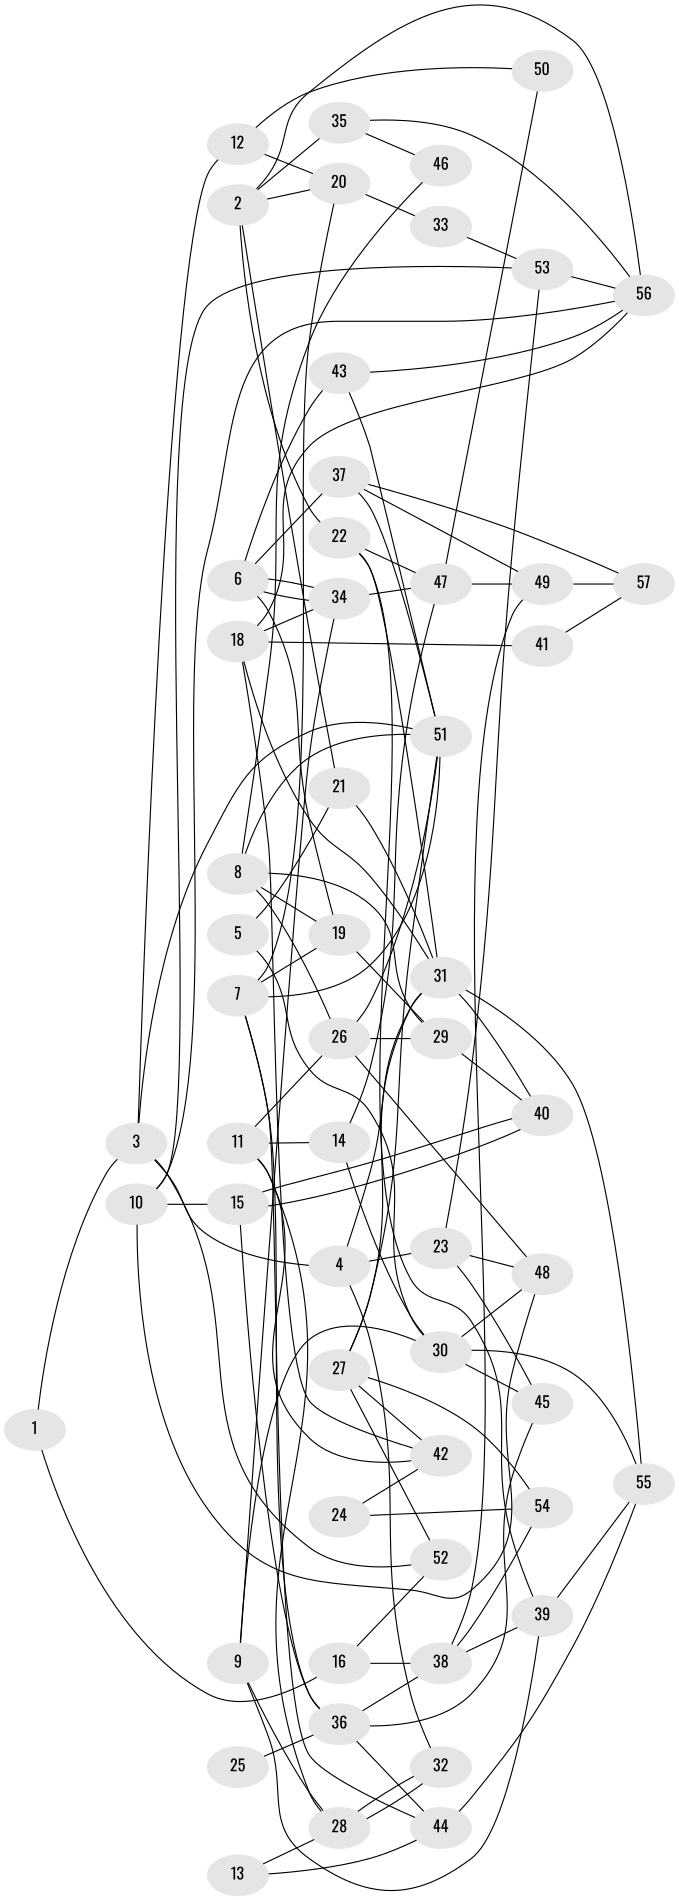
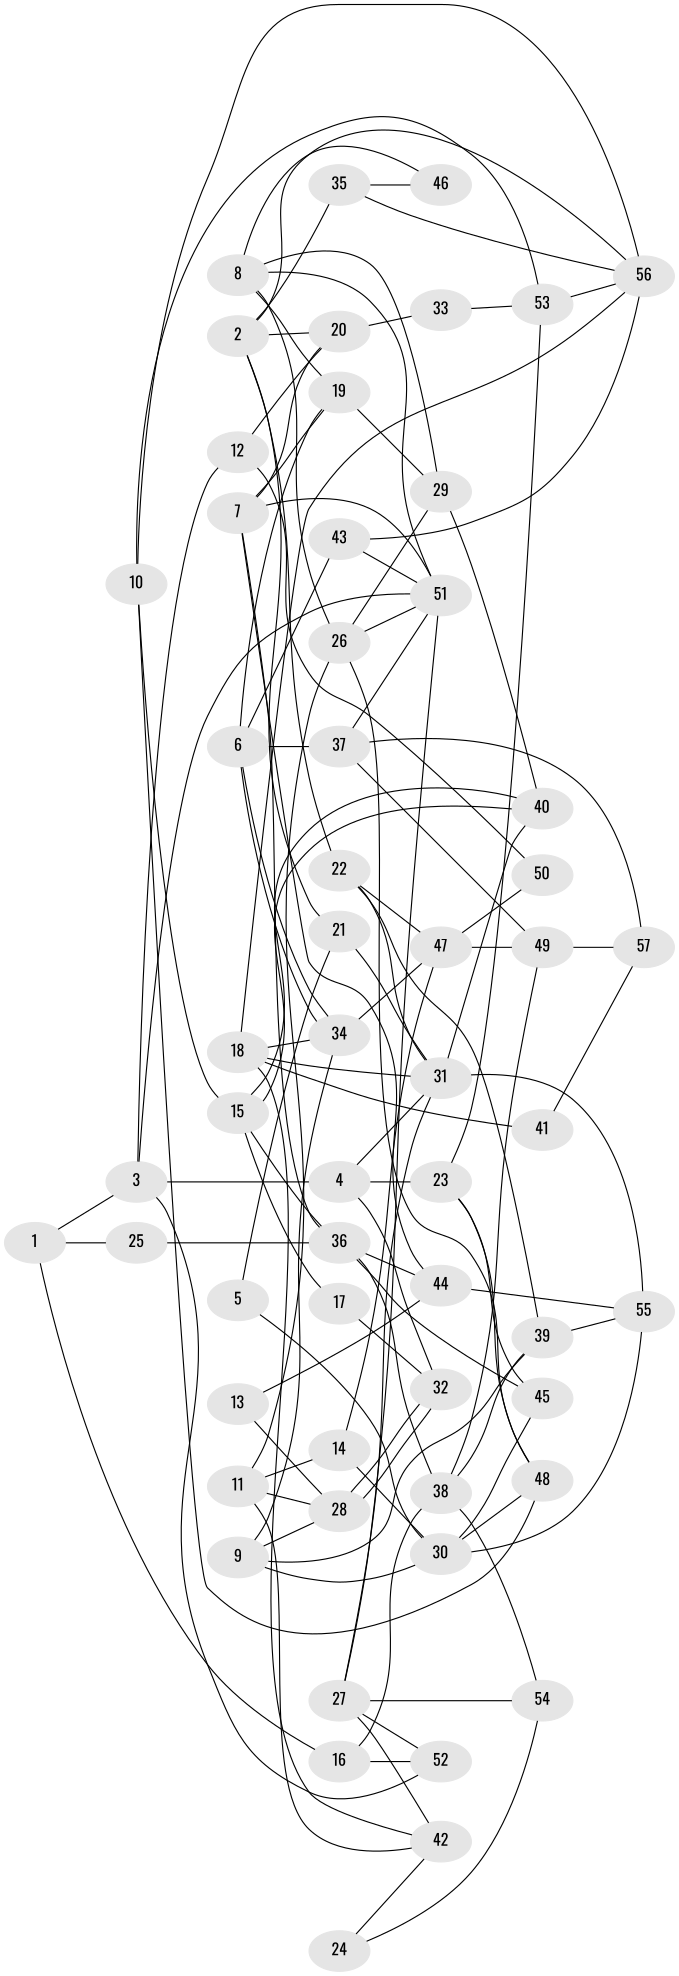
none -> (86, 1243)
none -> (339, 1304)
